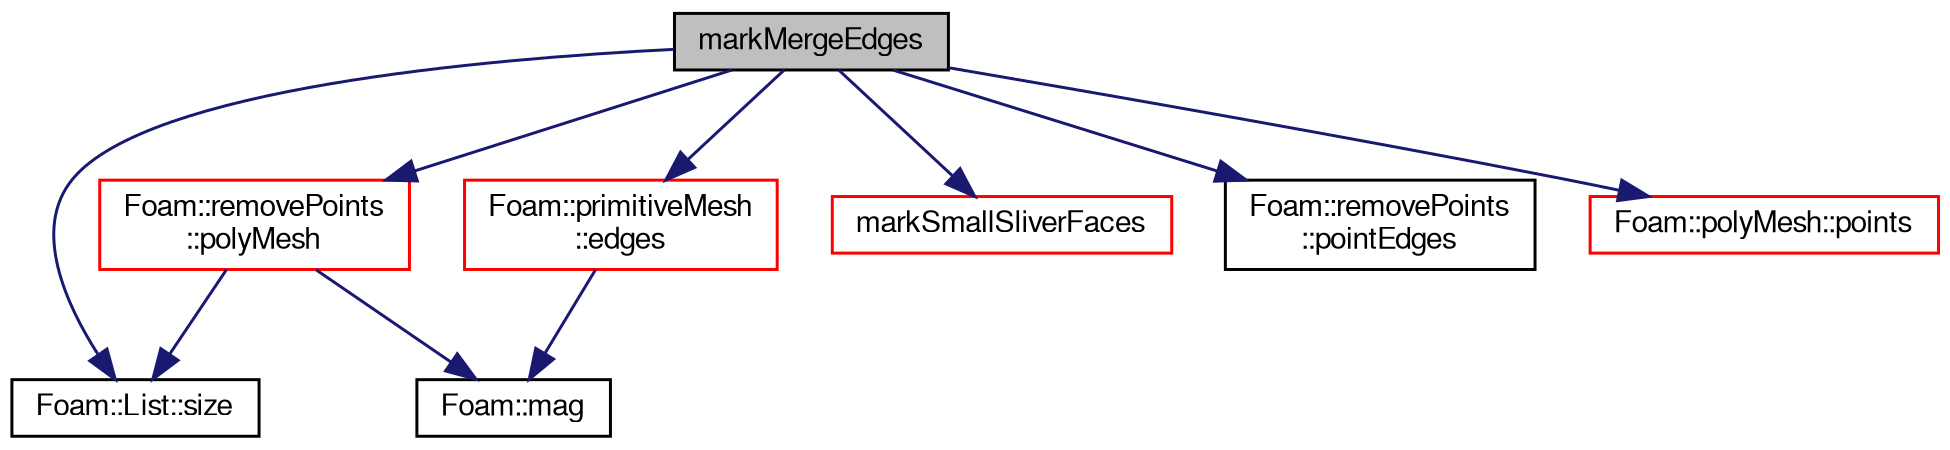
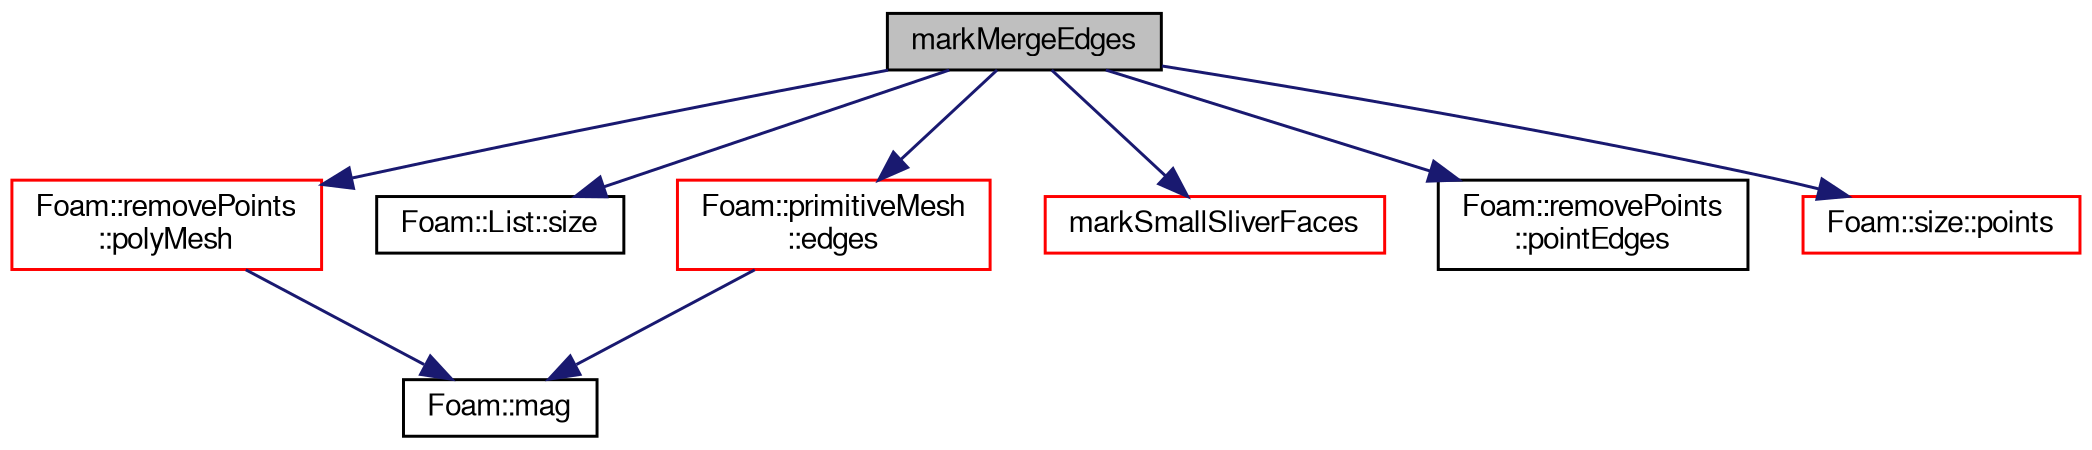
(1764, 225) -> (1942, 225)
(198, 312) -> none
